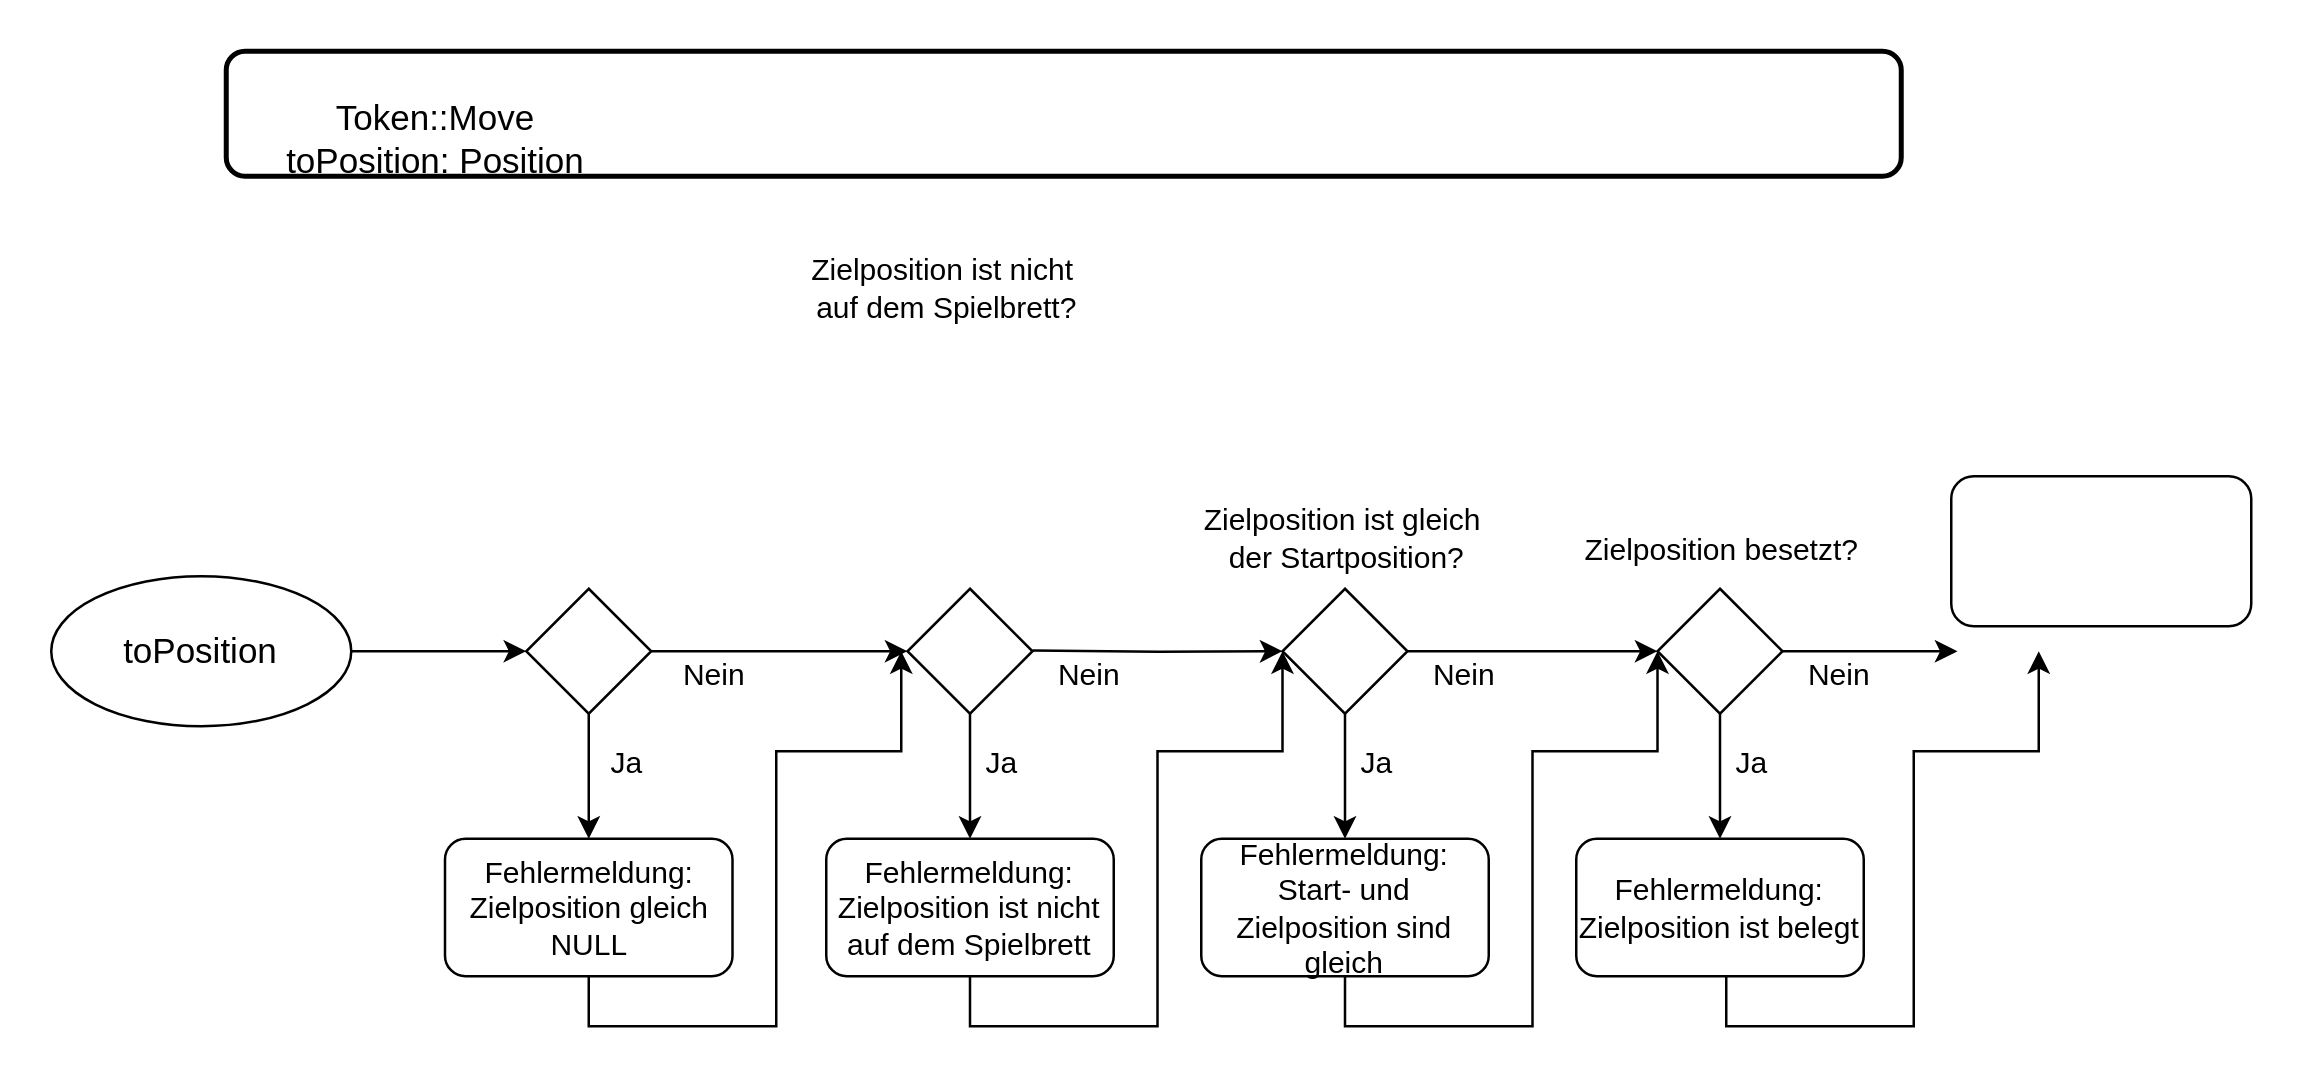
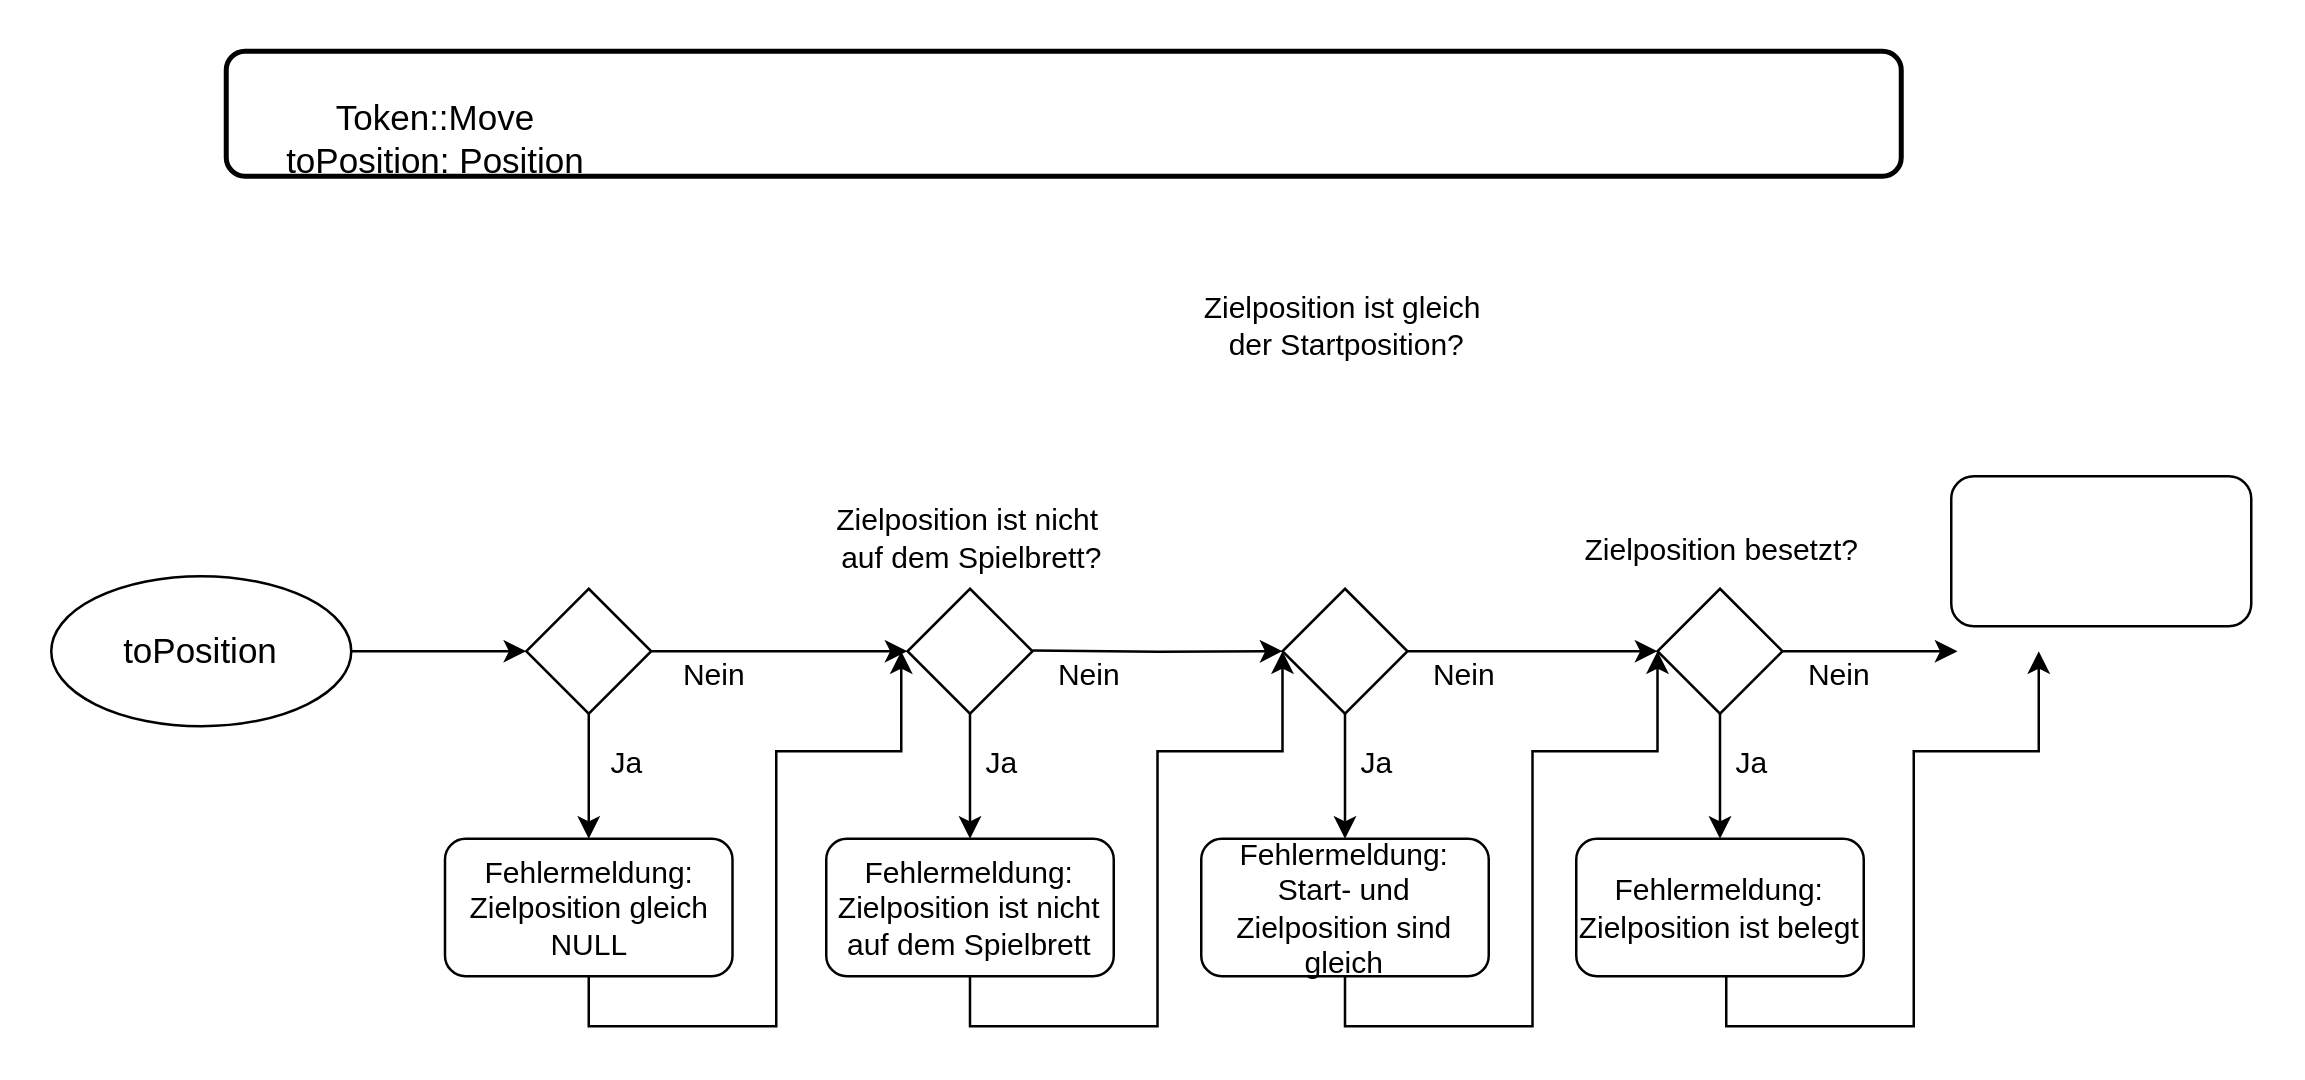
(945, 289) -> (970, 539)
(1345, 539) -> (1345, 326)
